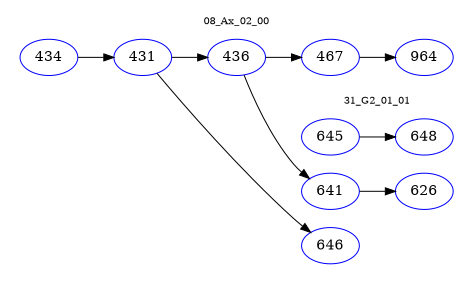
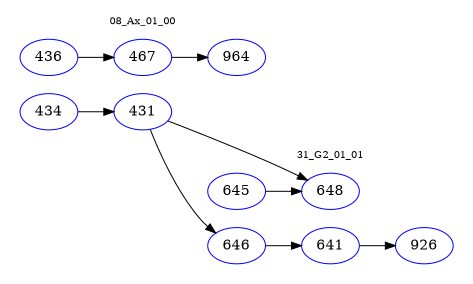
(237, 22) -> (143, 22)
(185, 57) -> (247, 153)
(268, 127) -> (279, 246)
(424, 191) -> (424, 246)
